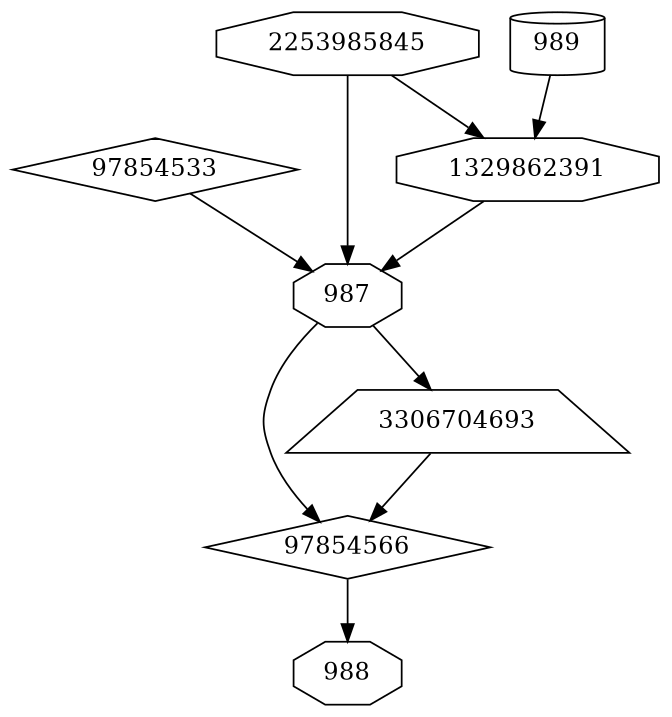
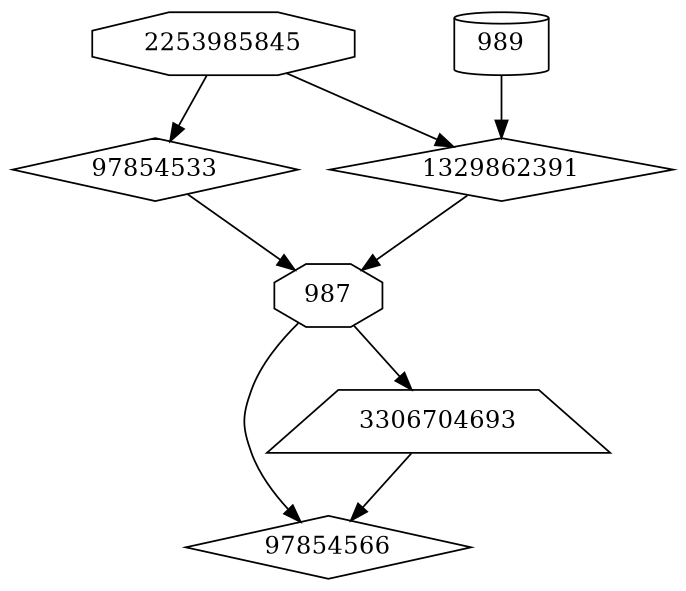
(348, 161) -> (193, 101)
(528, 170) -> (502, 170)
(348, 673) -> none
